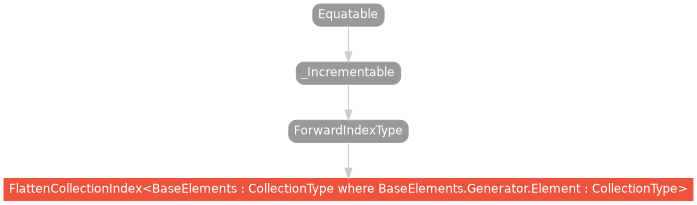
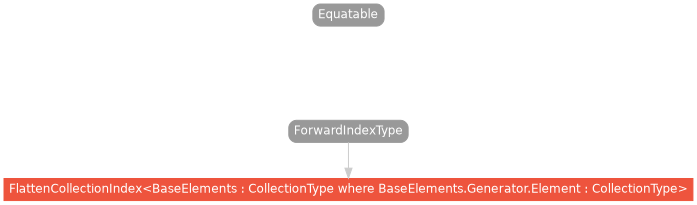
(348, 73) -> none
